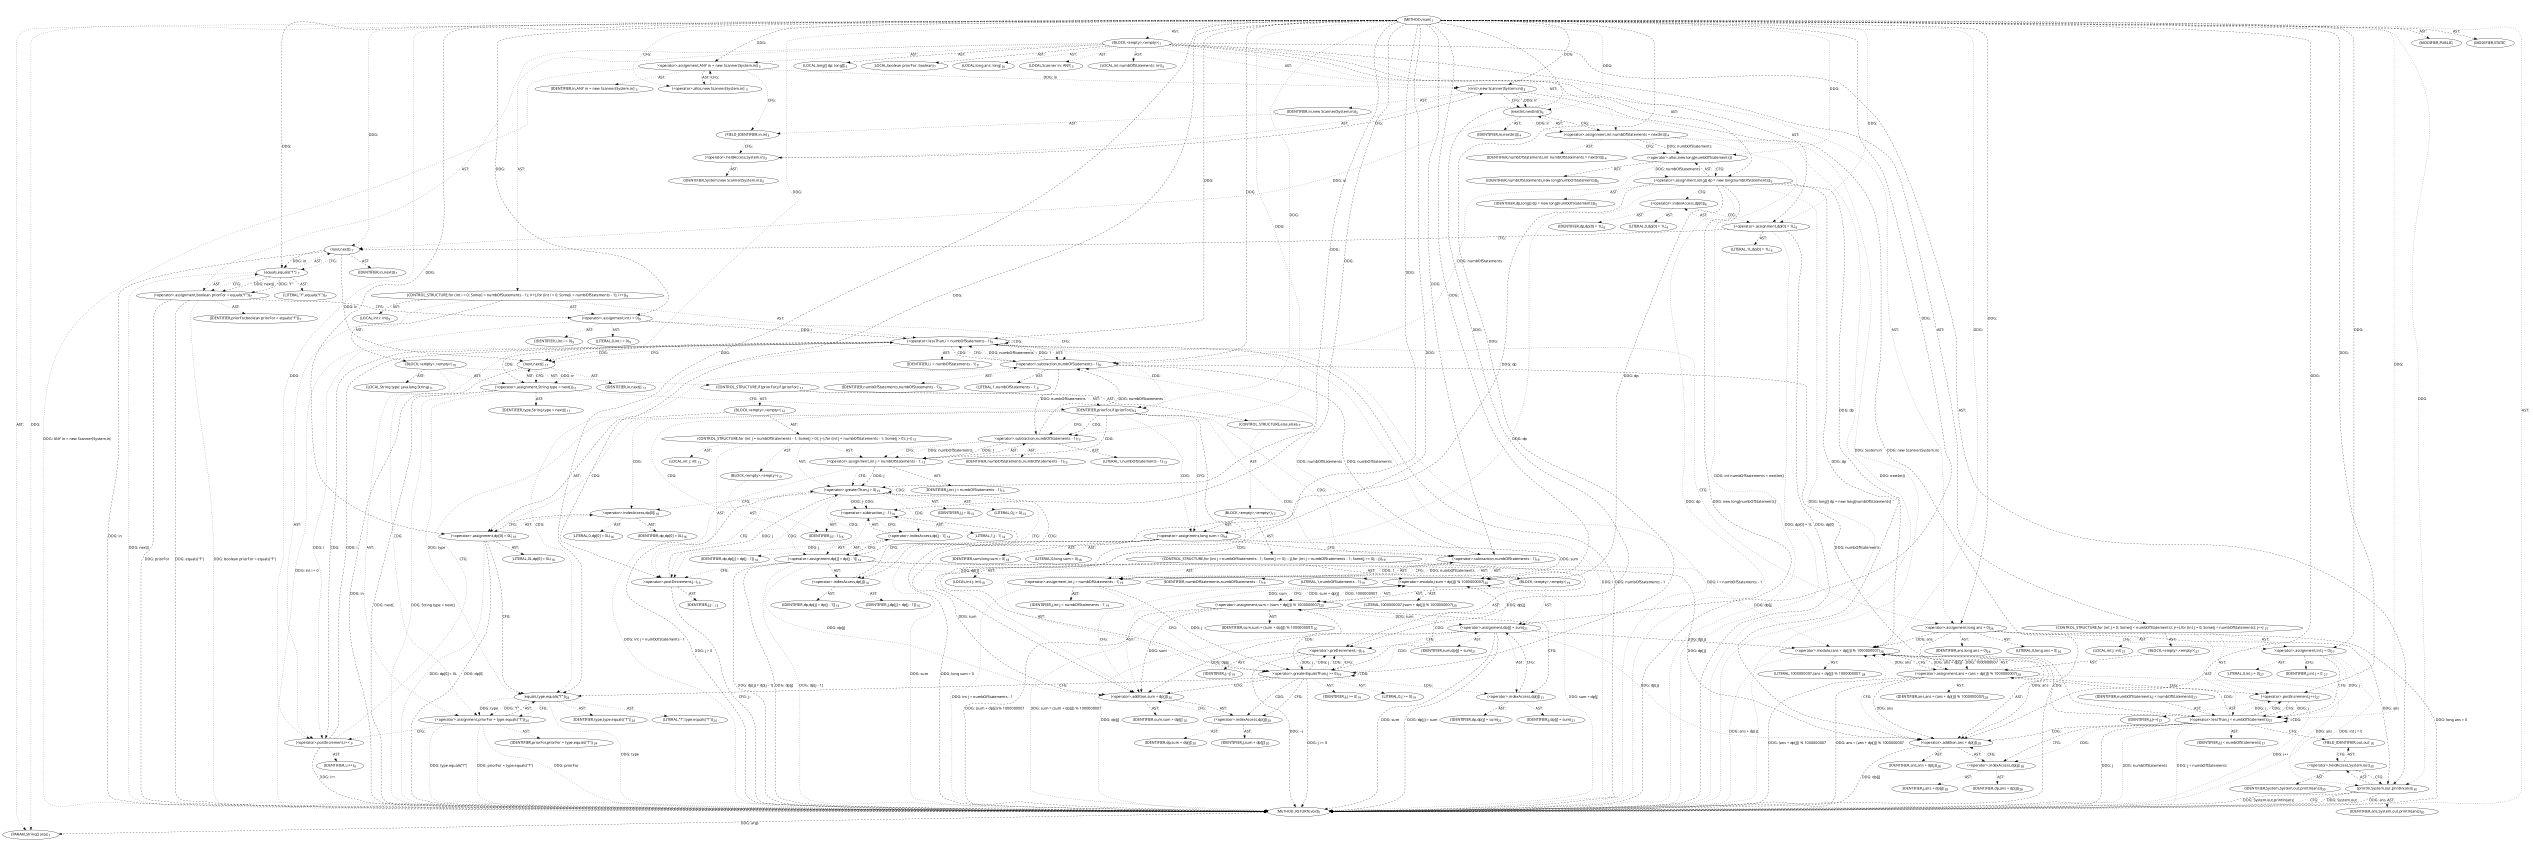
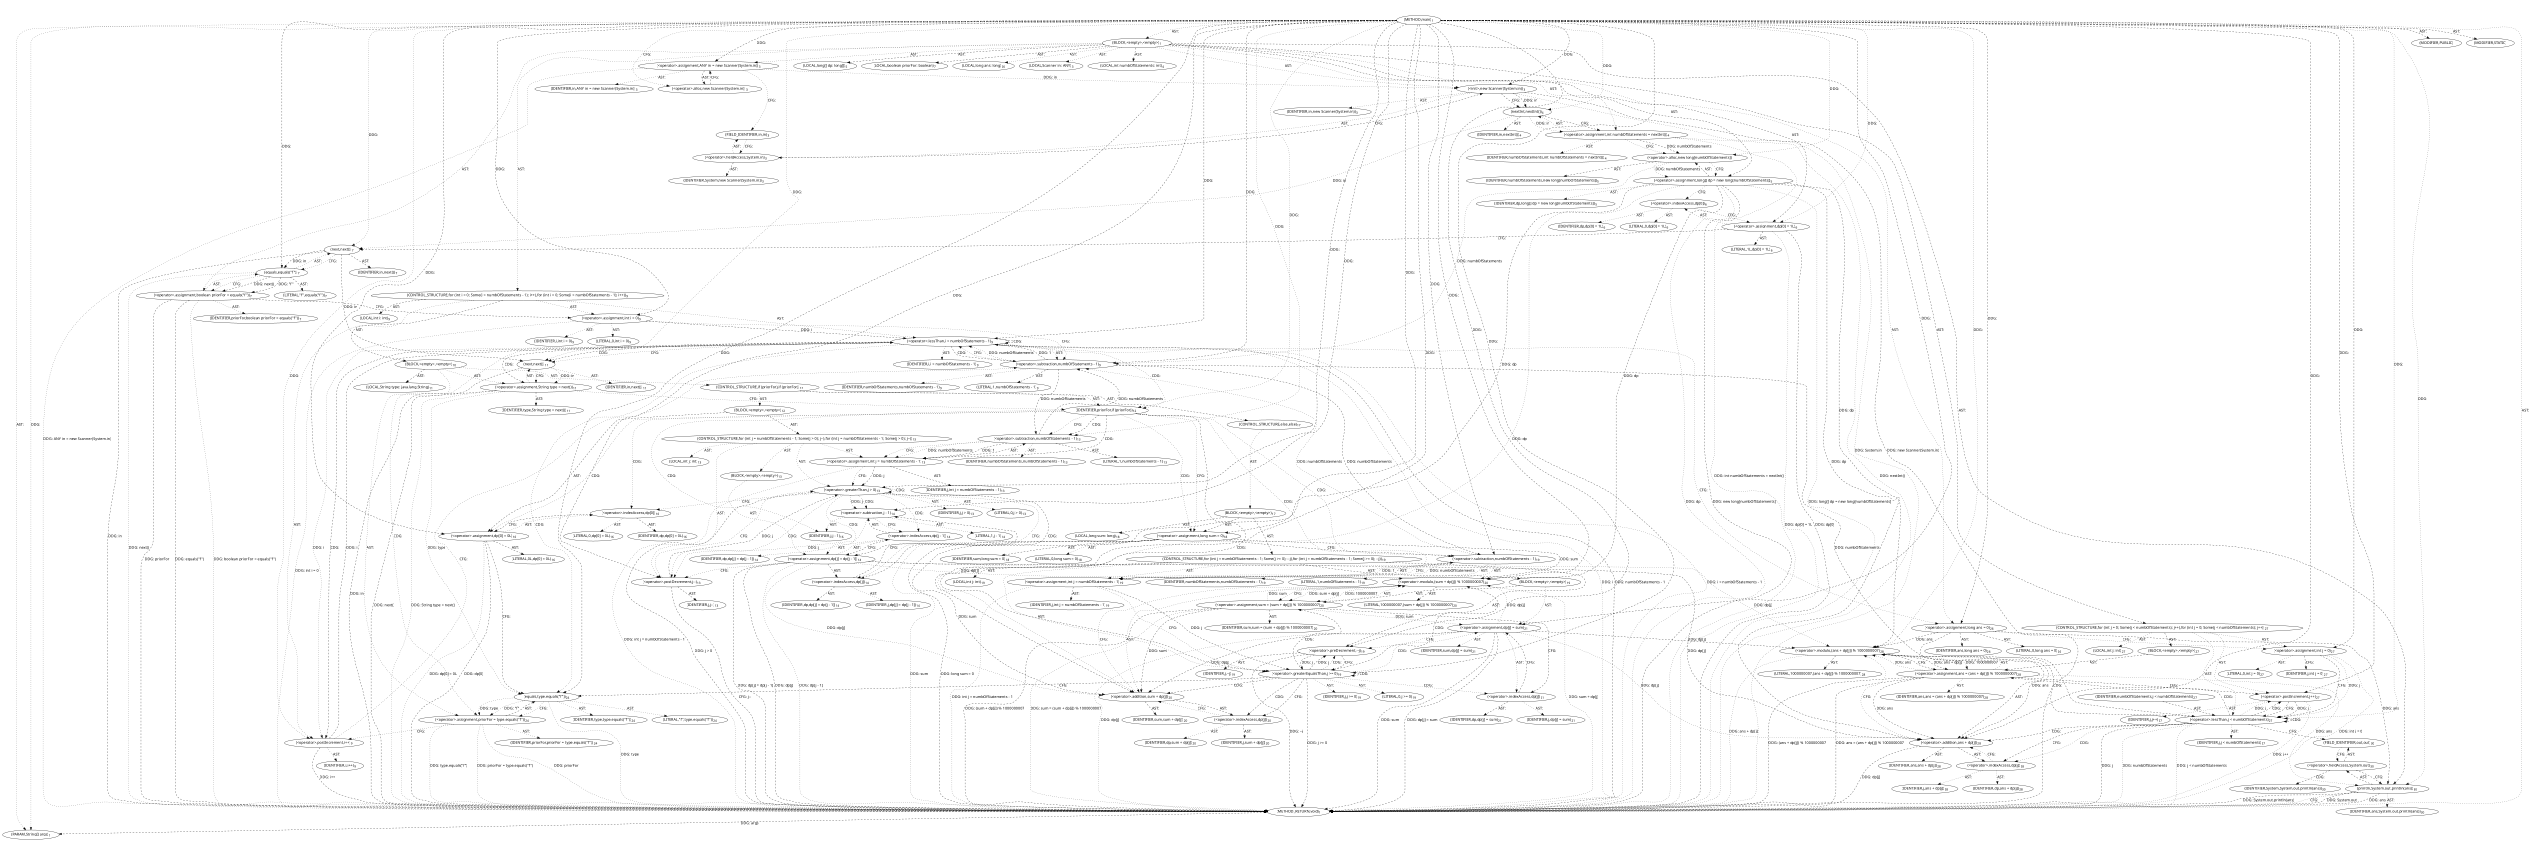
(1029, 124) -> (733, 147)
none -> (1097, 536)
(2321, 777) -> (2321, 777)
(2408, 801) -> none
